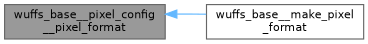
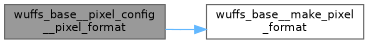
(192, 14) -> (180, 30)
